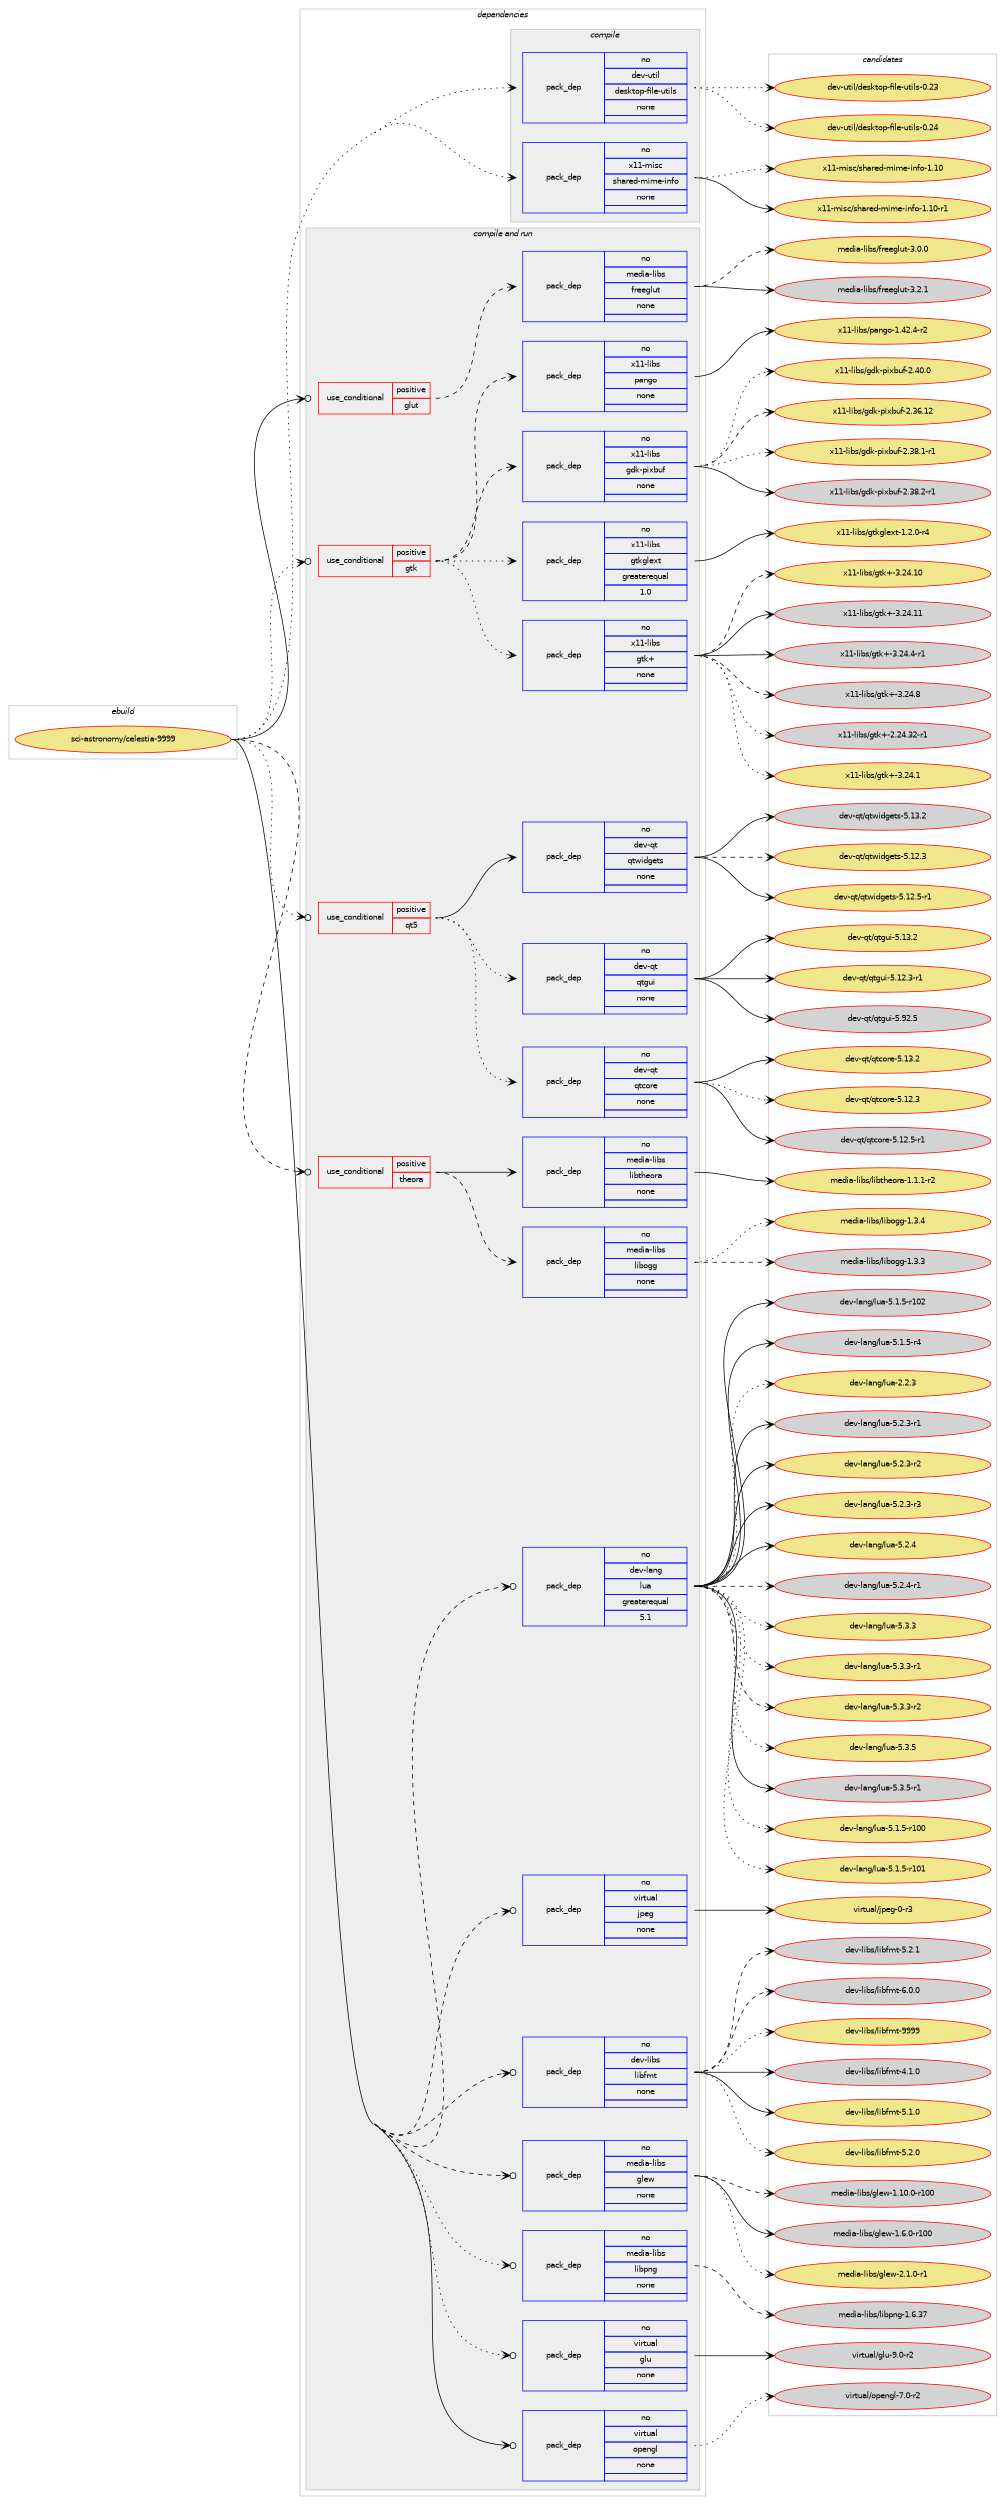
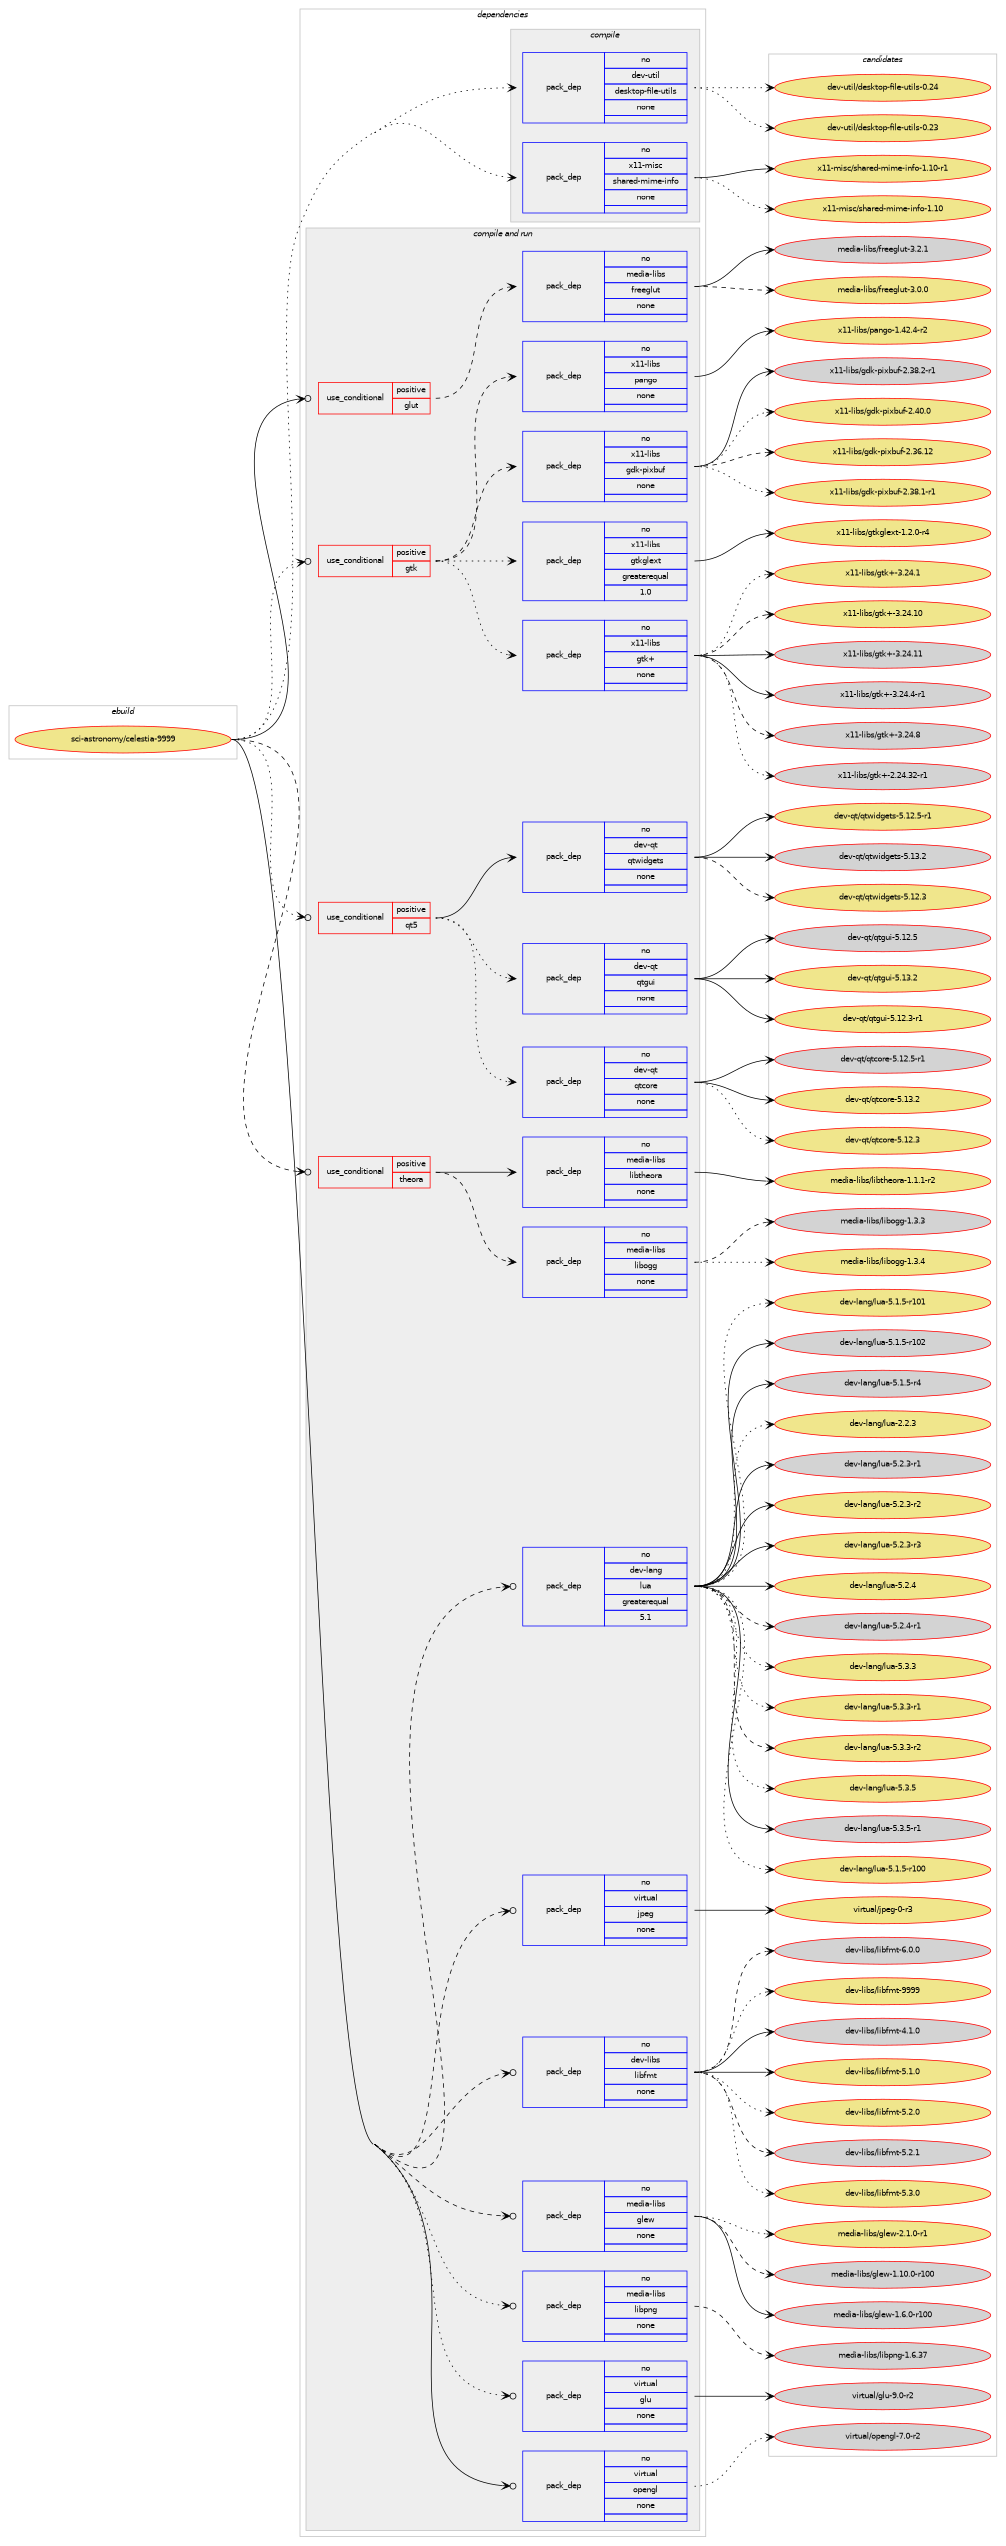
(883, 1019) -> (883, 938)
none -> (883, 2194)
